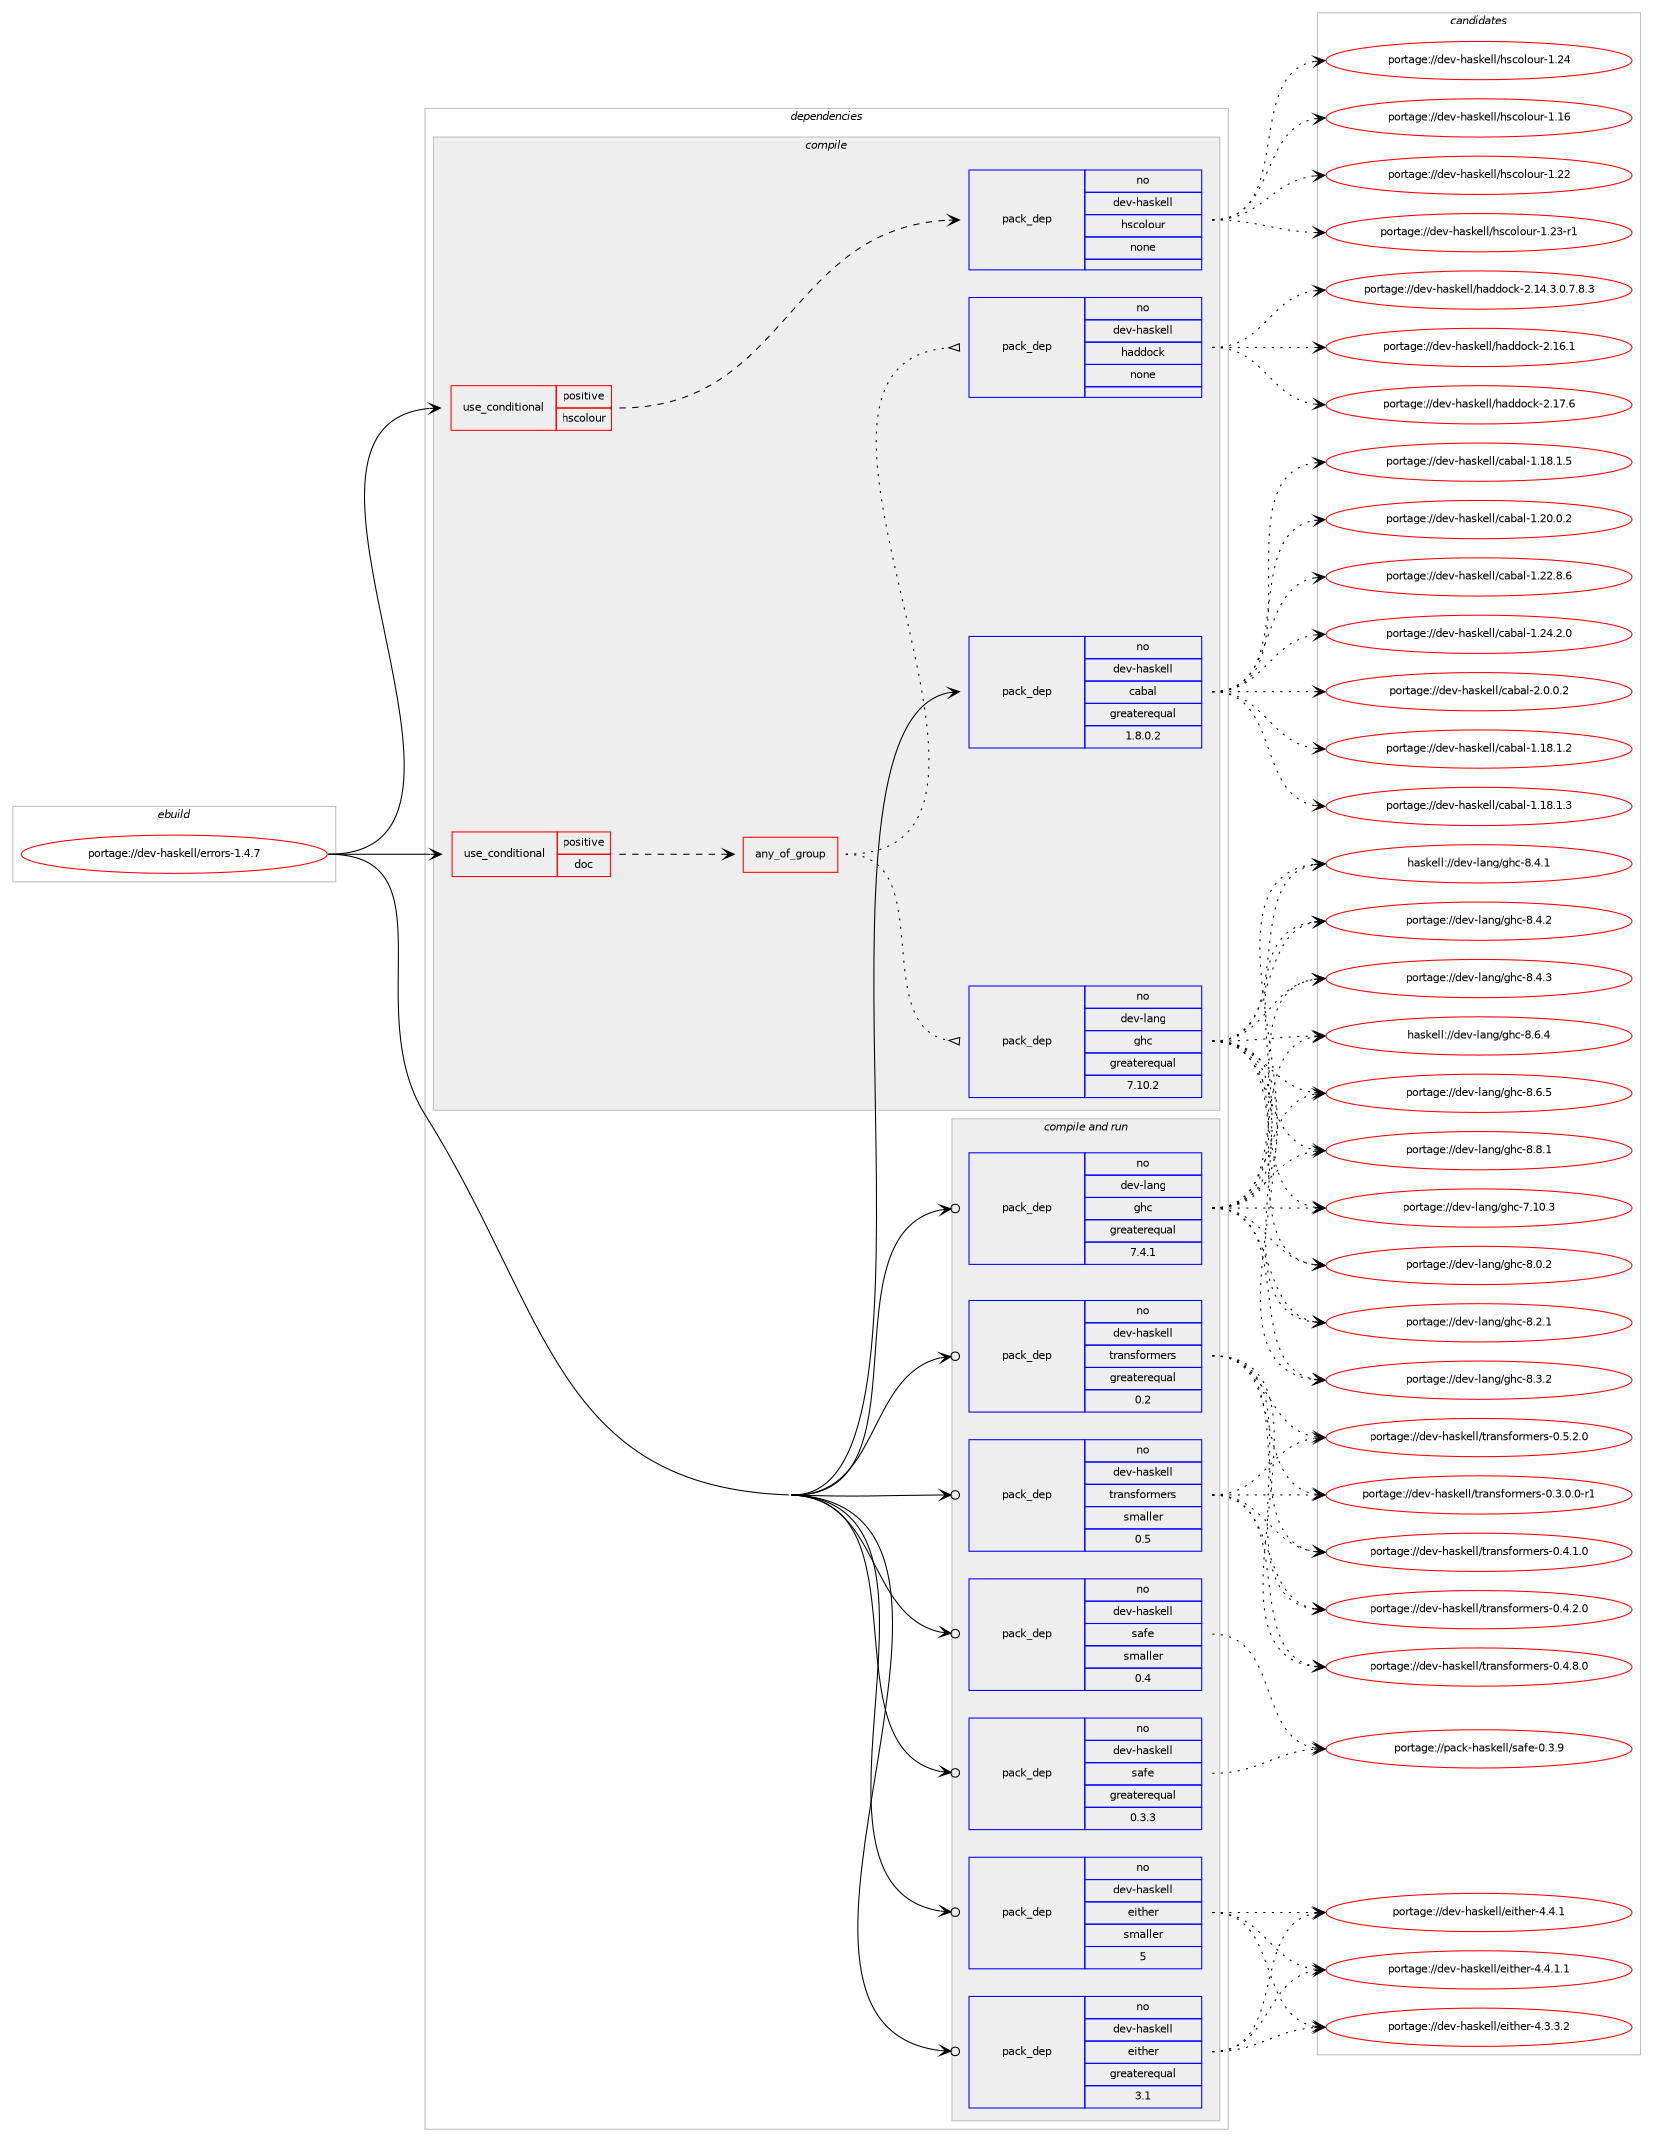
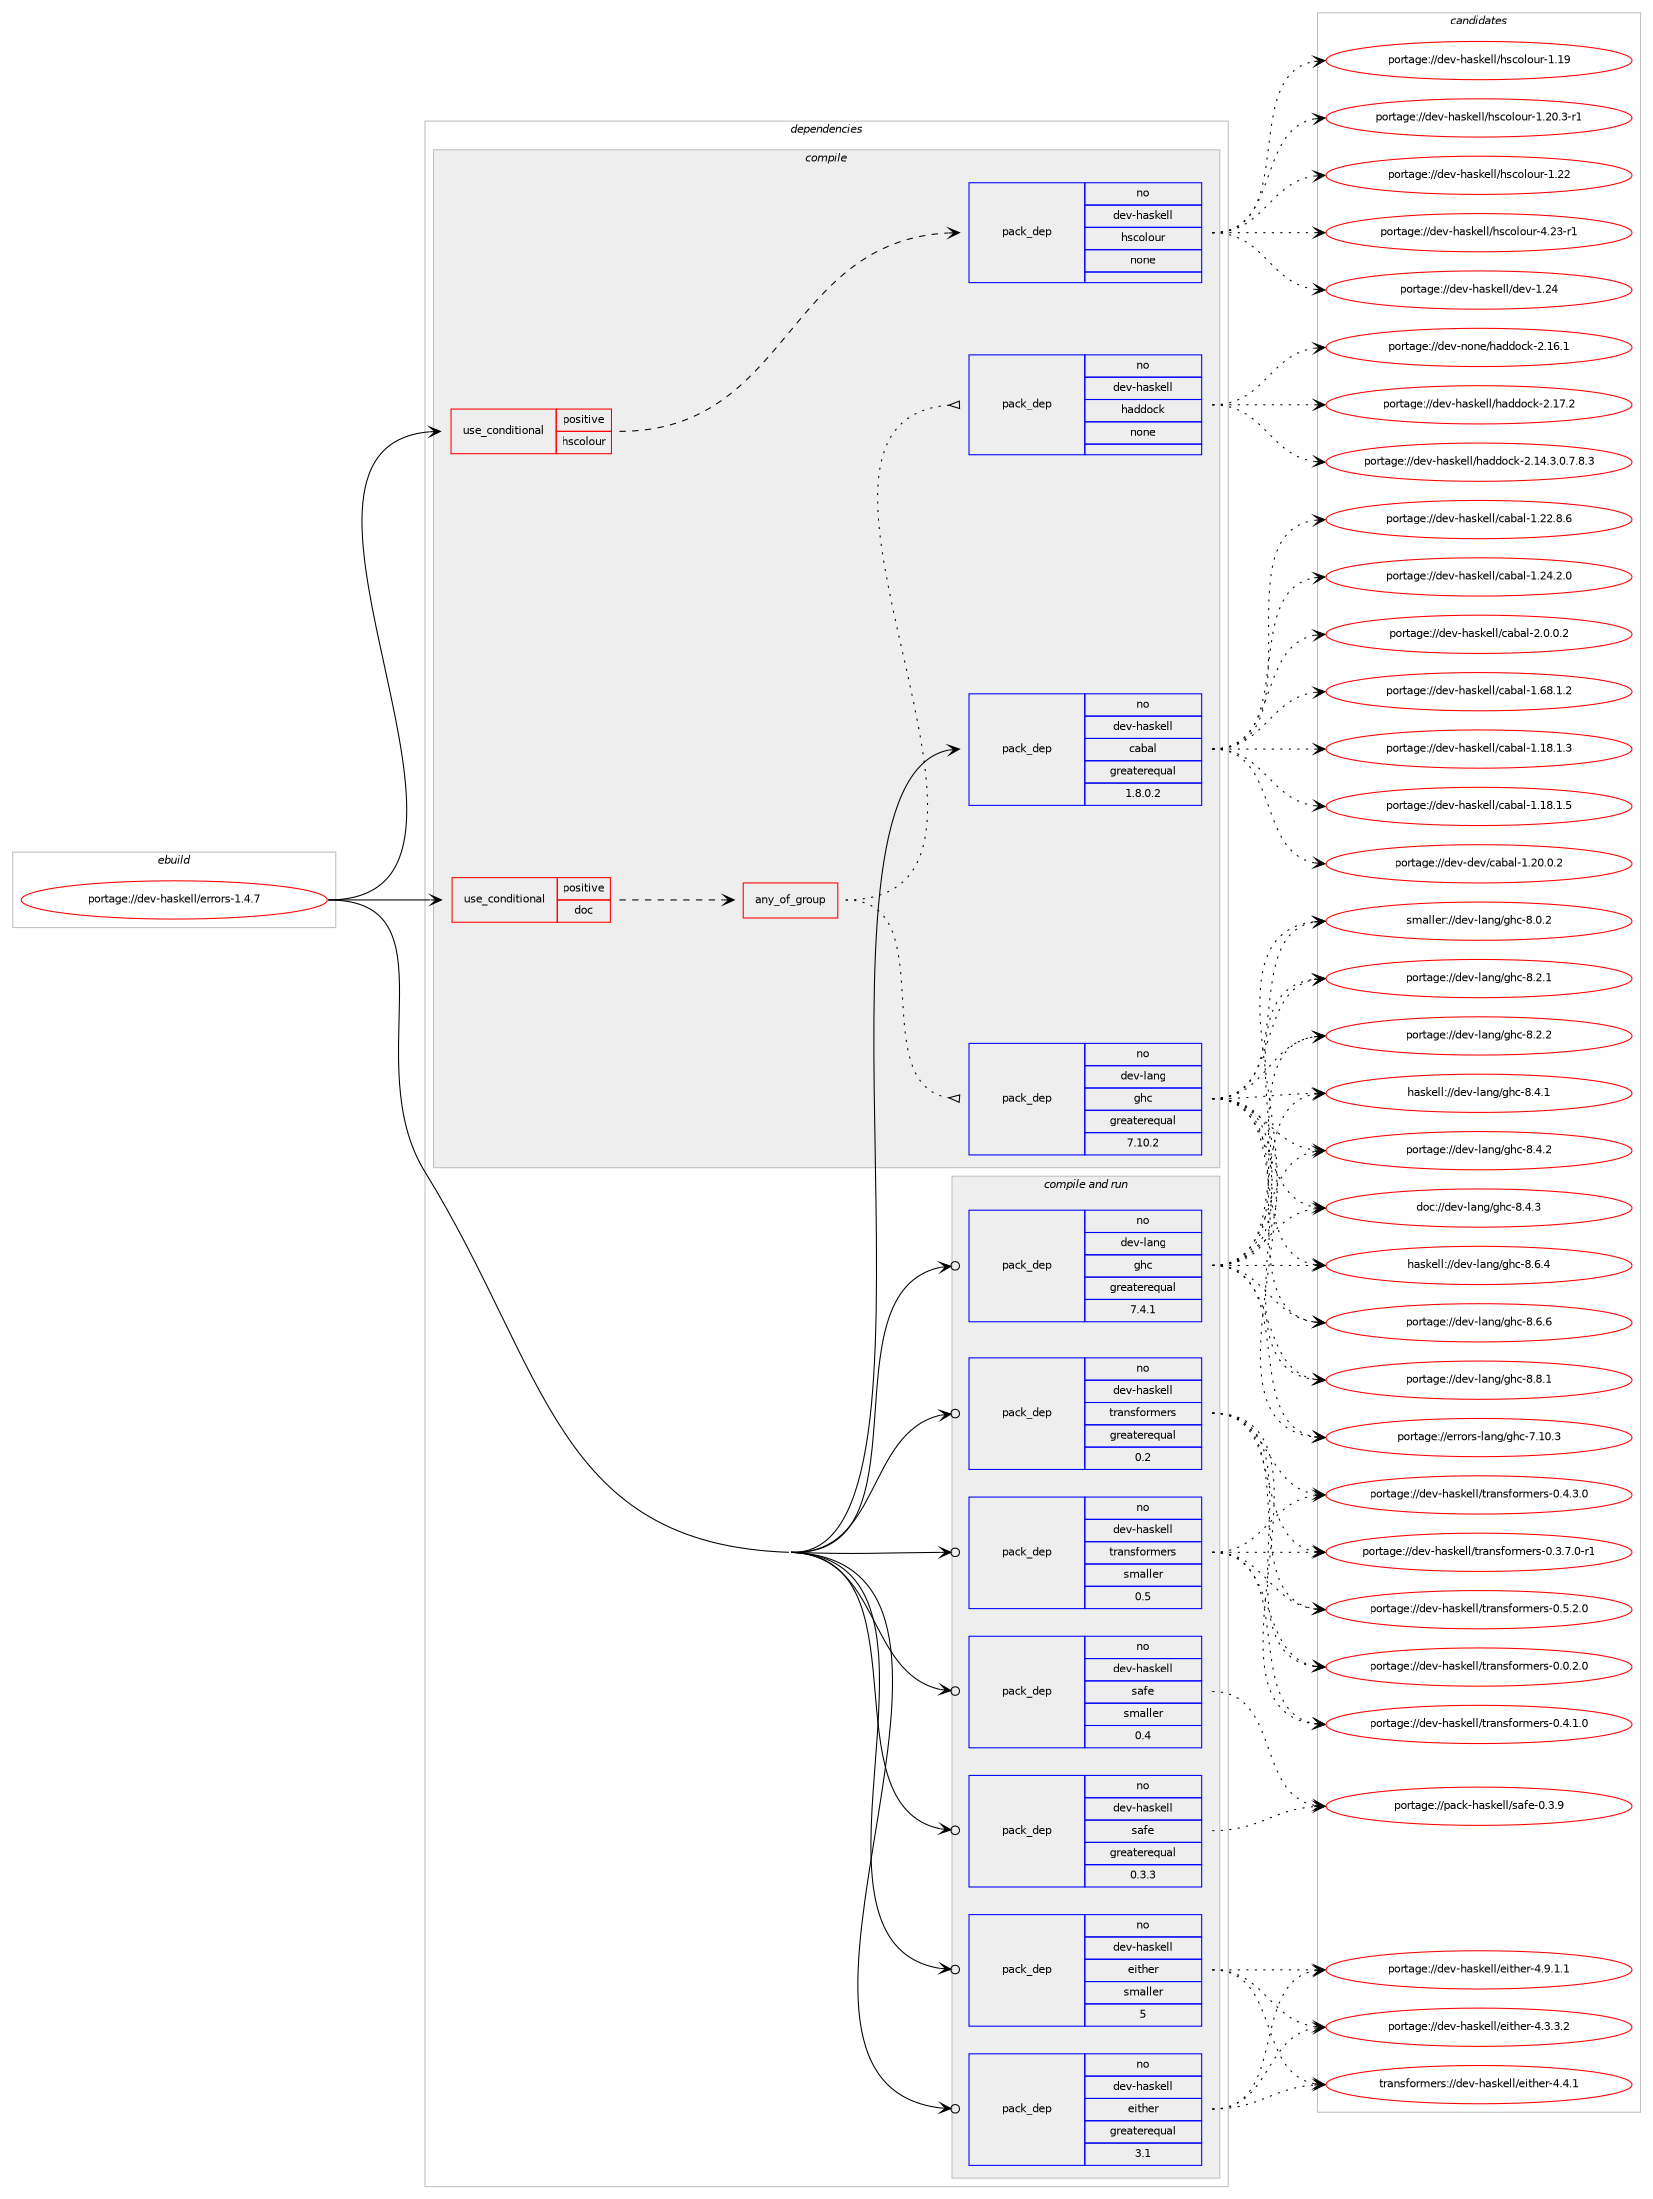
(1479, 61) -> (1479, 290)
none -> (1479, 118)
(1479, 118) -> (1479, 61)
(1479, 233) -> (1479, 233)
(1479, 347) -> (1479, 347)
(1479, 405) -> (1479, 405)
(1479, 520) -> (1479, 864)
(1479, 749) -> (1479, 692)
(1479, 979) -> (1479, 1208)
(1479, 1093) -> (1479, 1323)
(1479, 1208) -> (1479, 1438)
(1479, 1265) -> (1479, 921)
(1479, 1380) -> (1479, 1036)
(1479, 1495) -> (1479, 1552)
(1479, 1610) -> (1479, 1667)
(1479, 1667) -> (1479, 1495)
(1479, 1912) -> (1479, 2085)
(1479, 1970) -> (1479, 1970)
